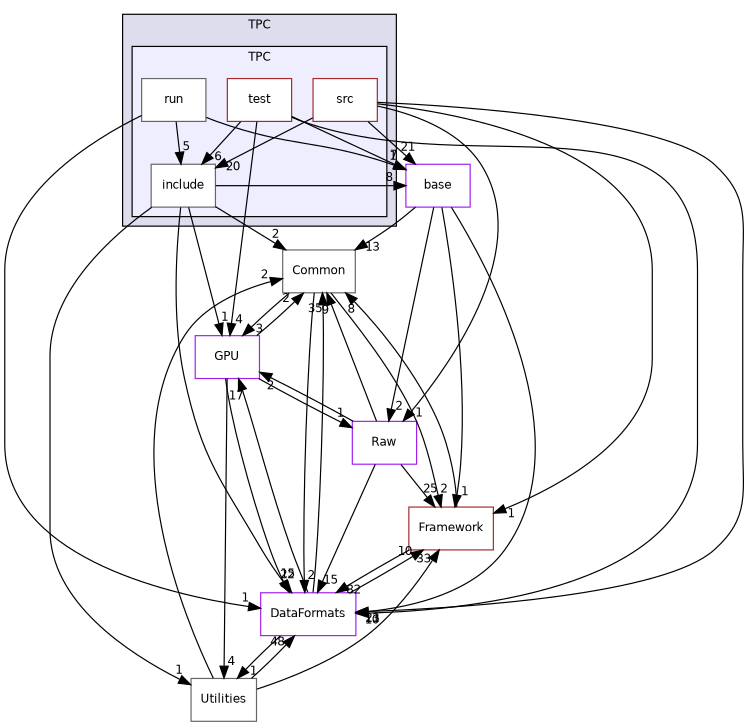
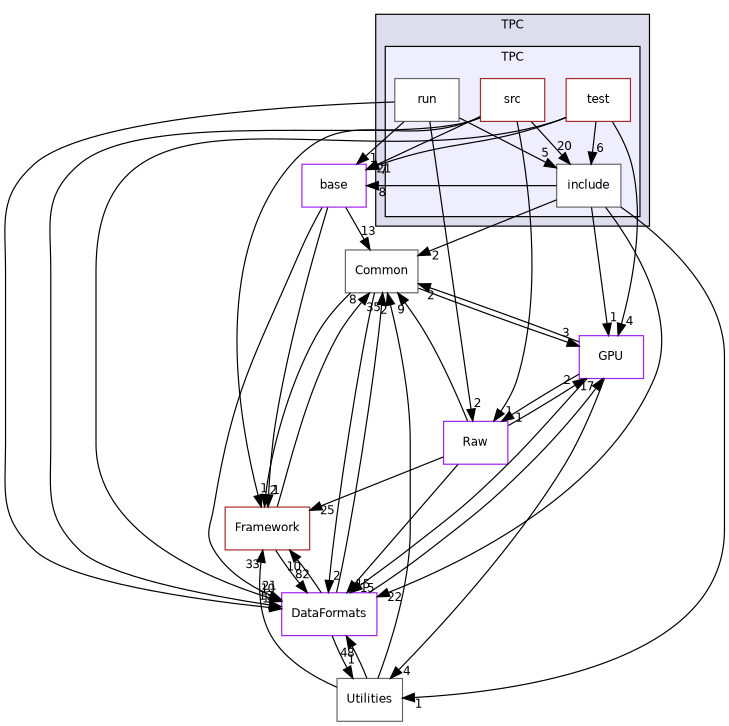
(412, 308) -> (450, 265)
